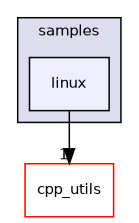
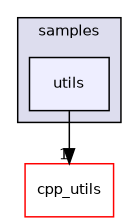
(69, 84) -> (69, 84)
